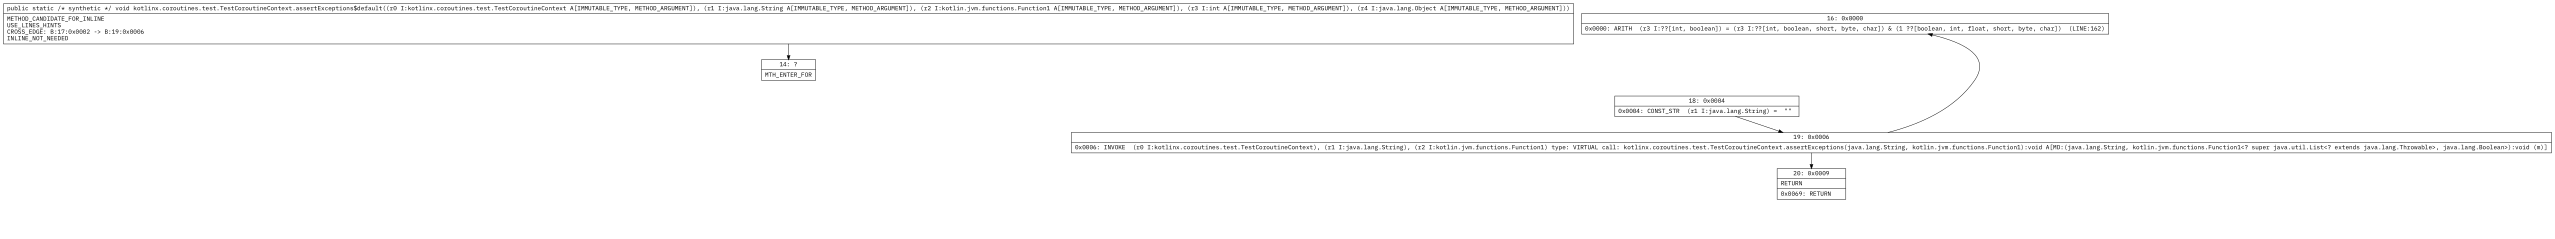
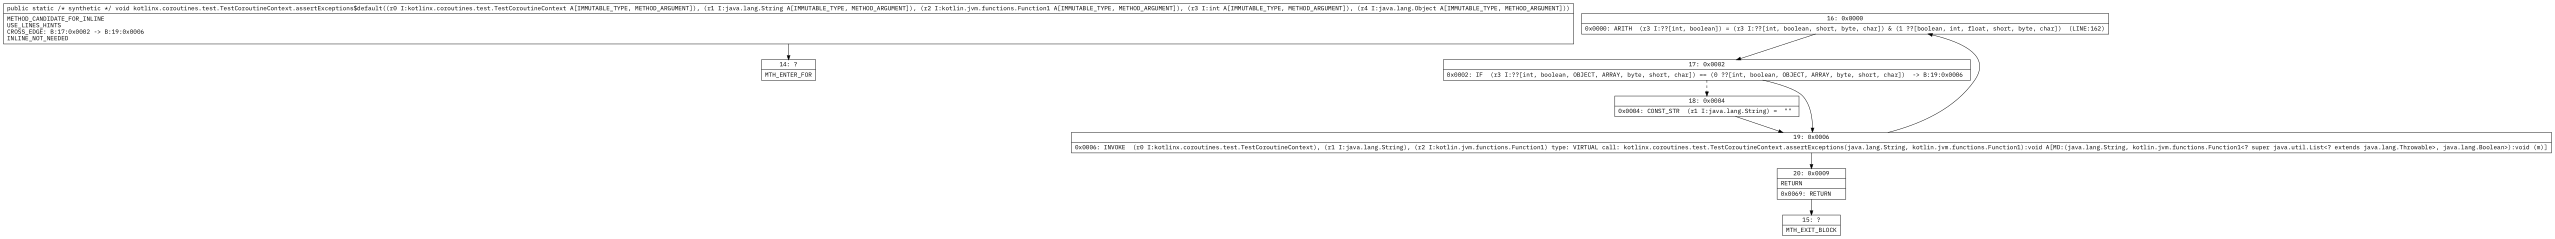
none -> (1707, 70)
none -> (1811, 225)
